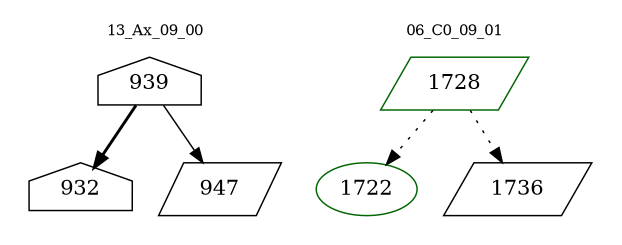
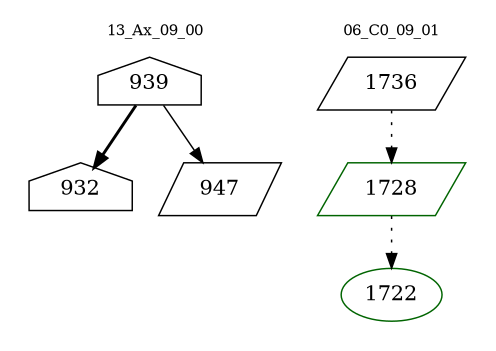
(482, 130) -> (392, 129)
